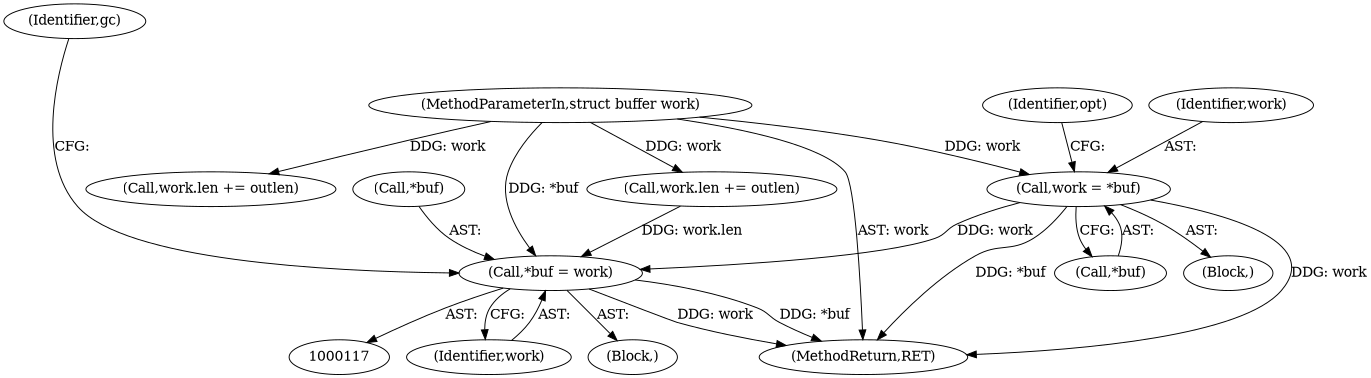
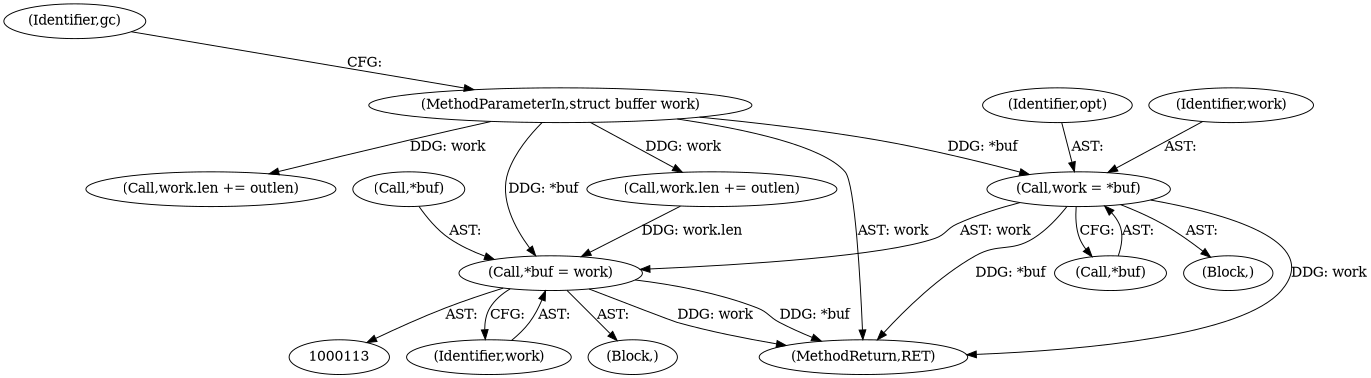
(983, 147) -> (983, 147)
(1090, 147) -> (1090, 147)
(995, 231) -> (995, 231)
(172, 248) -> (298, 60)
(339, 357) -> (339, 357)
